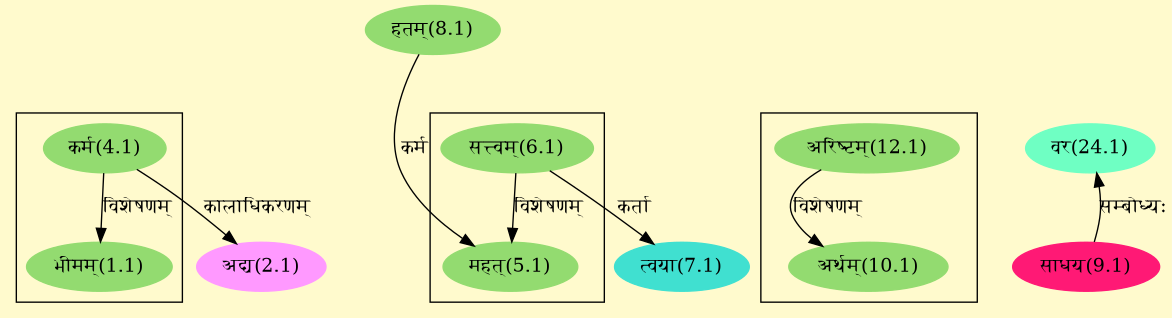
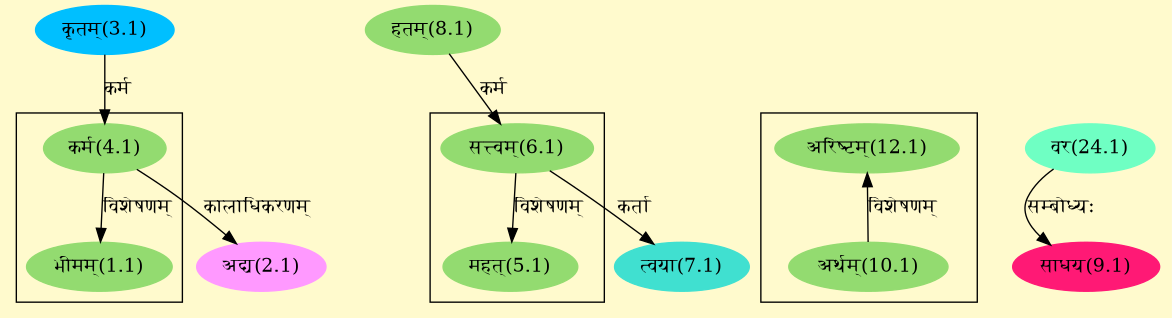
none -> (105, 30)
(396, 157) -> (471, 83)
(791, 201) -> (868, 214)
(1100, 215) -> (1027, 200)
